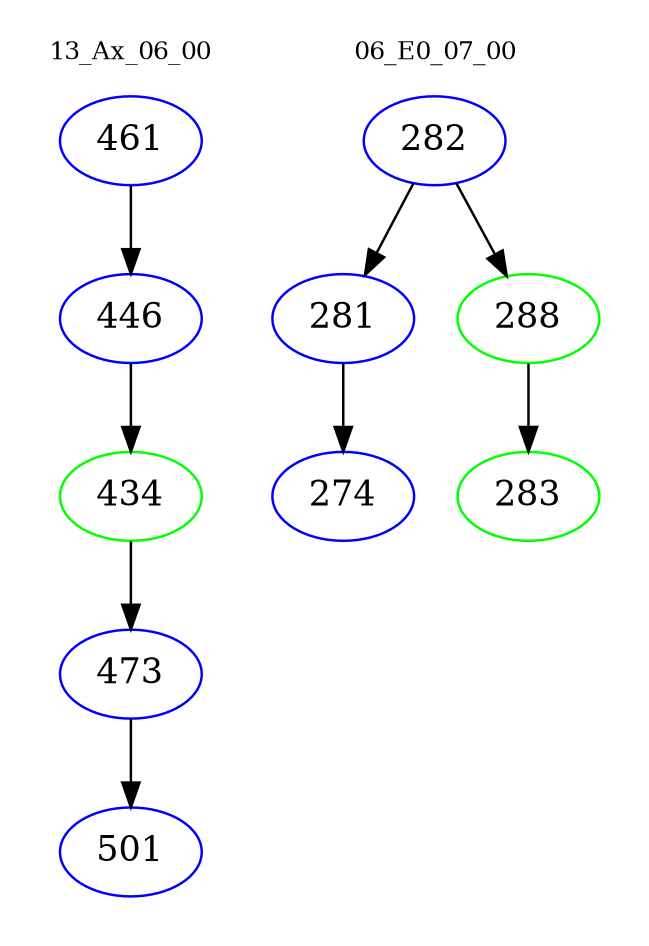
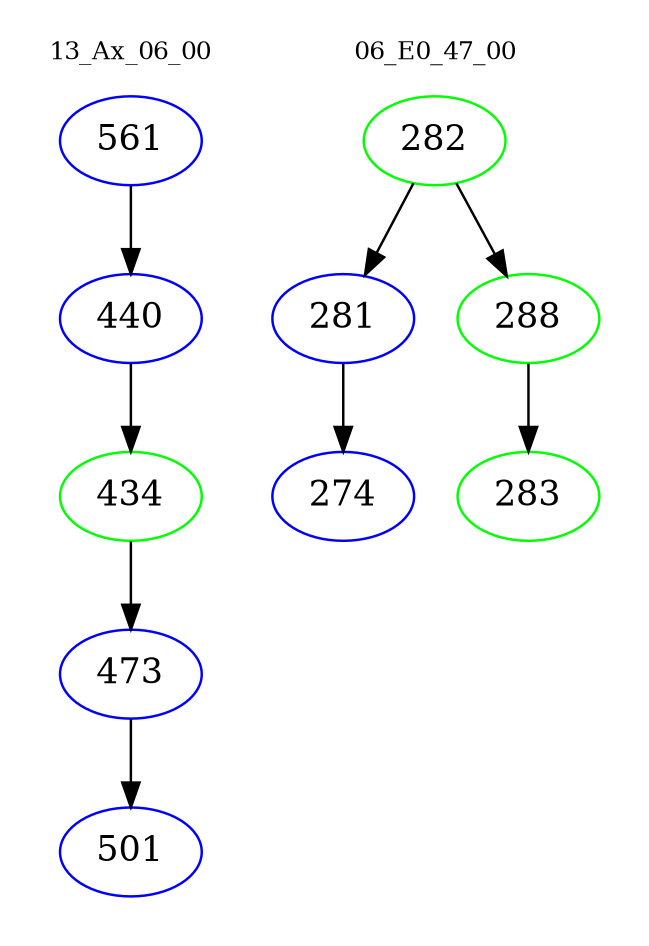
(436, 53) -> (436, 53)
(131, 141) -> (131, 141)
(435, 141) -> (435, 141)
(131, 319) -> (131, 319)
